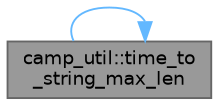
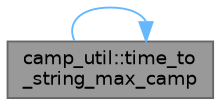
(109, 70) -> (110, 70)
